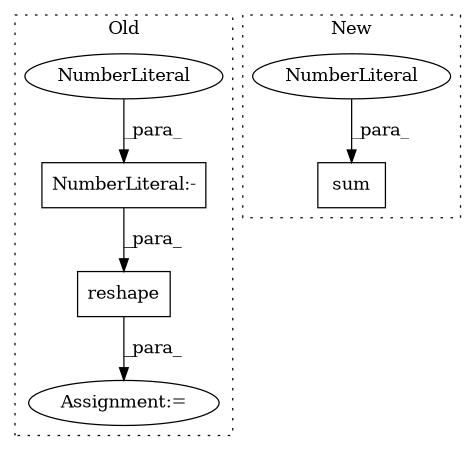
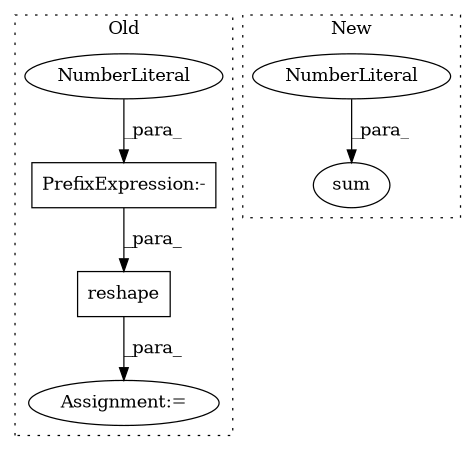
(124, 185) -> (124, 185)
(352, 185) -> (352, 185)
